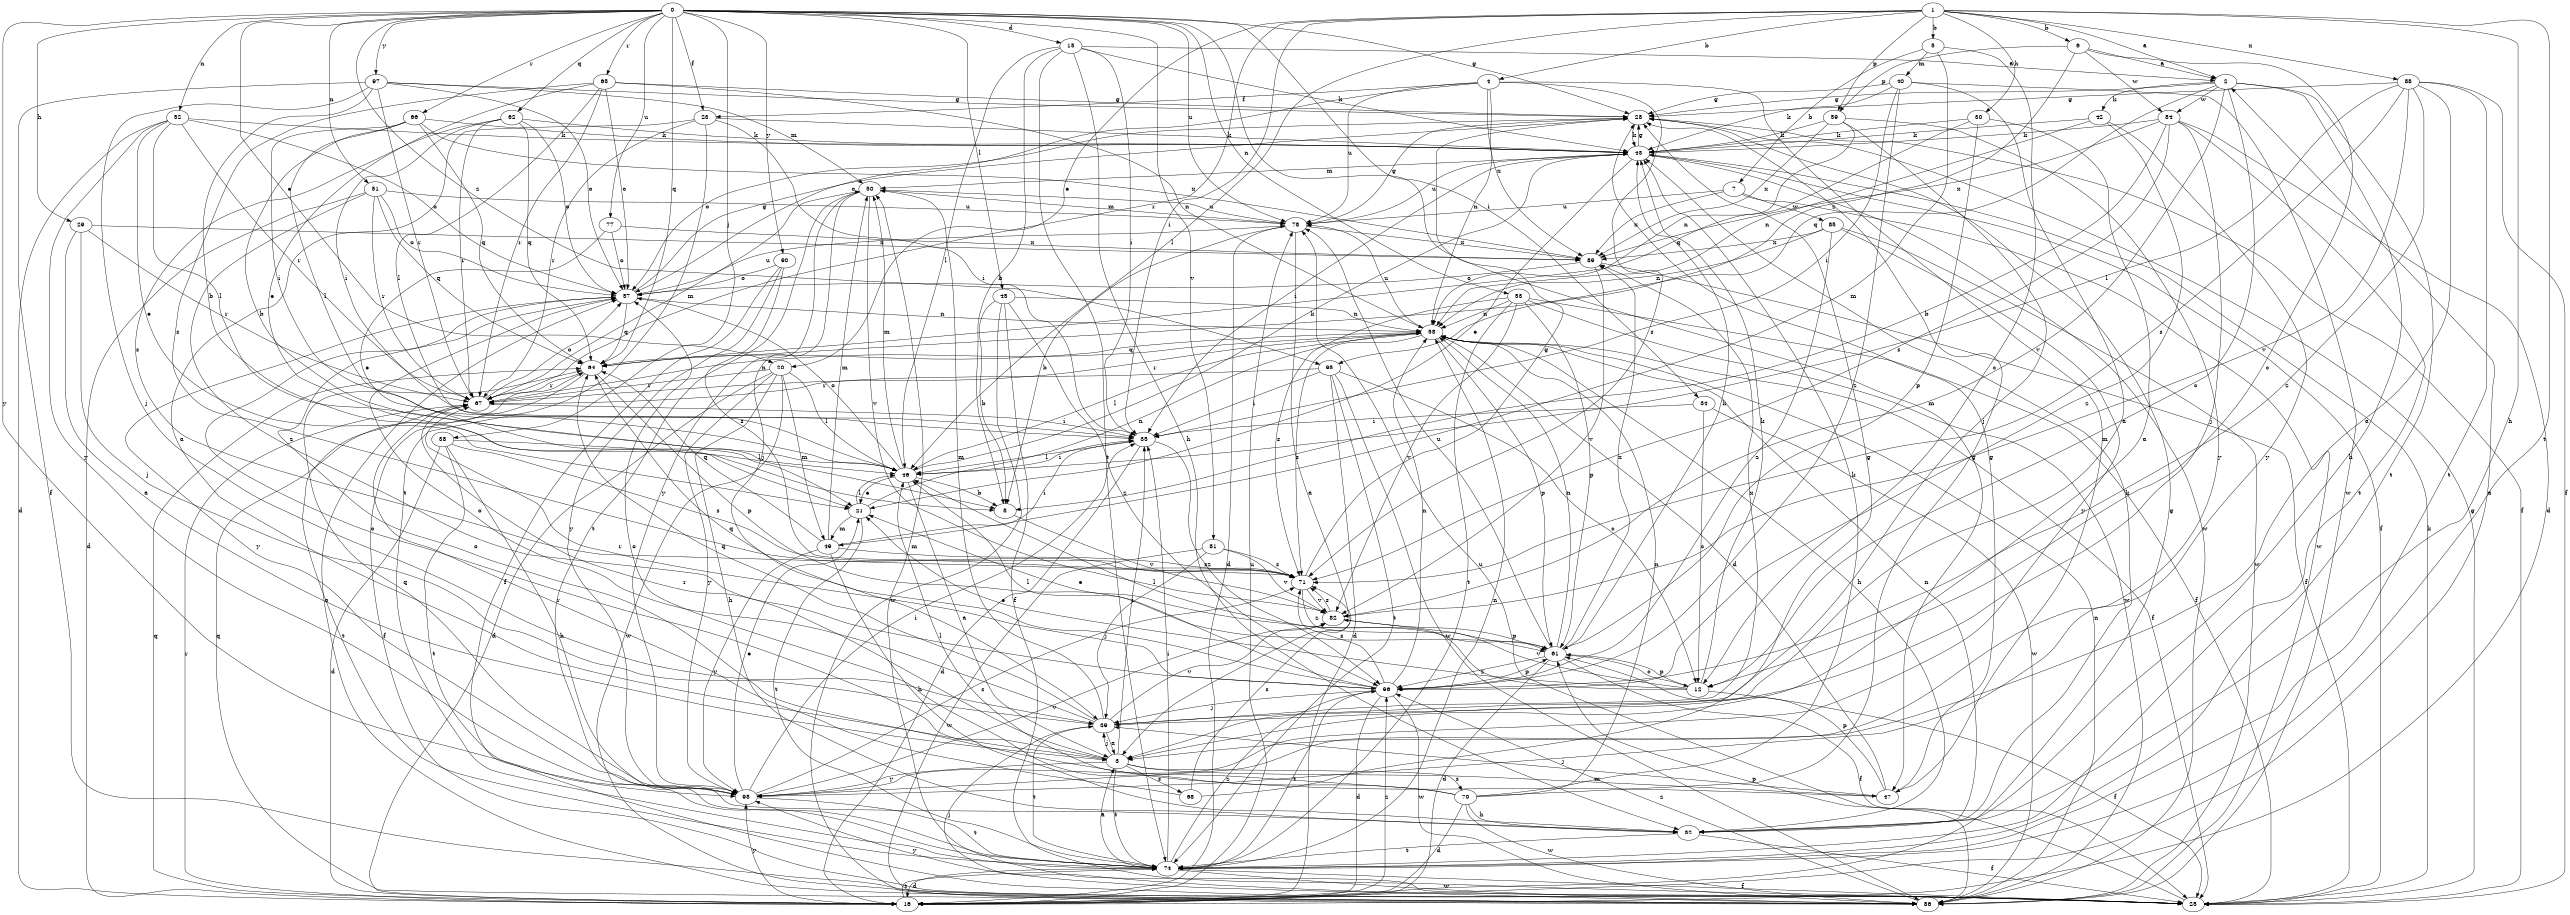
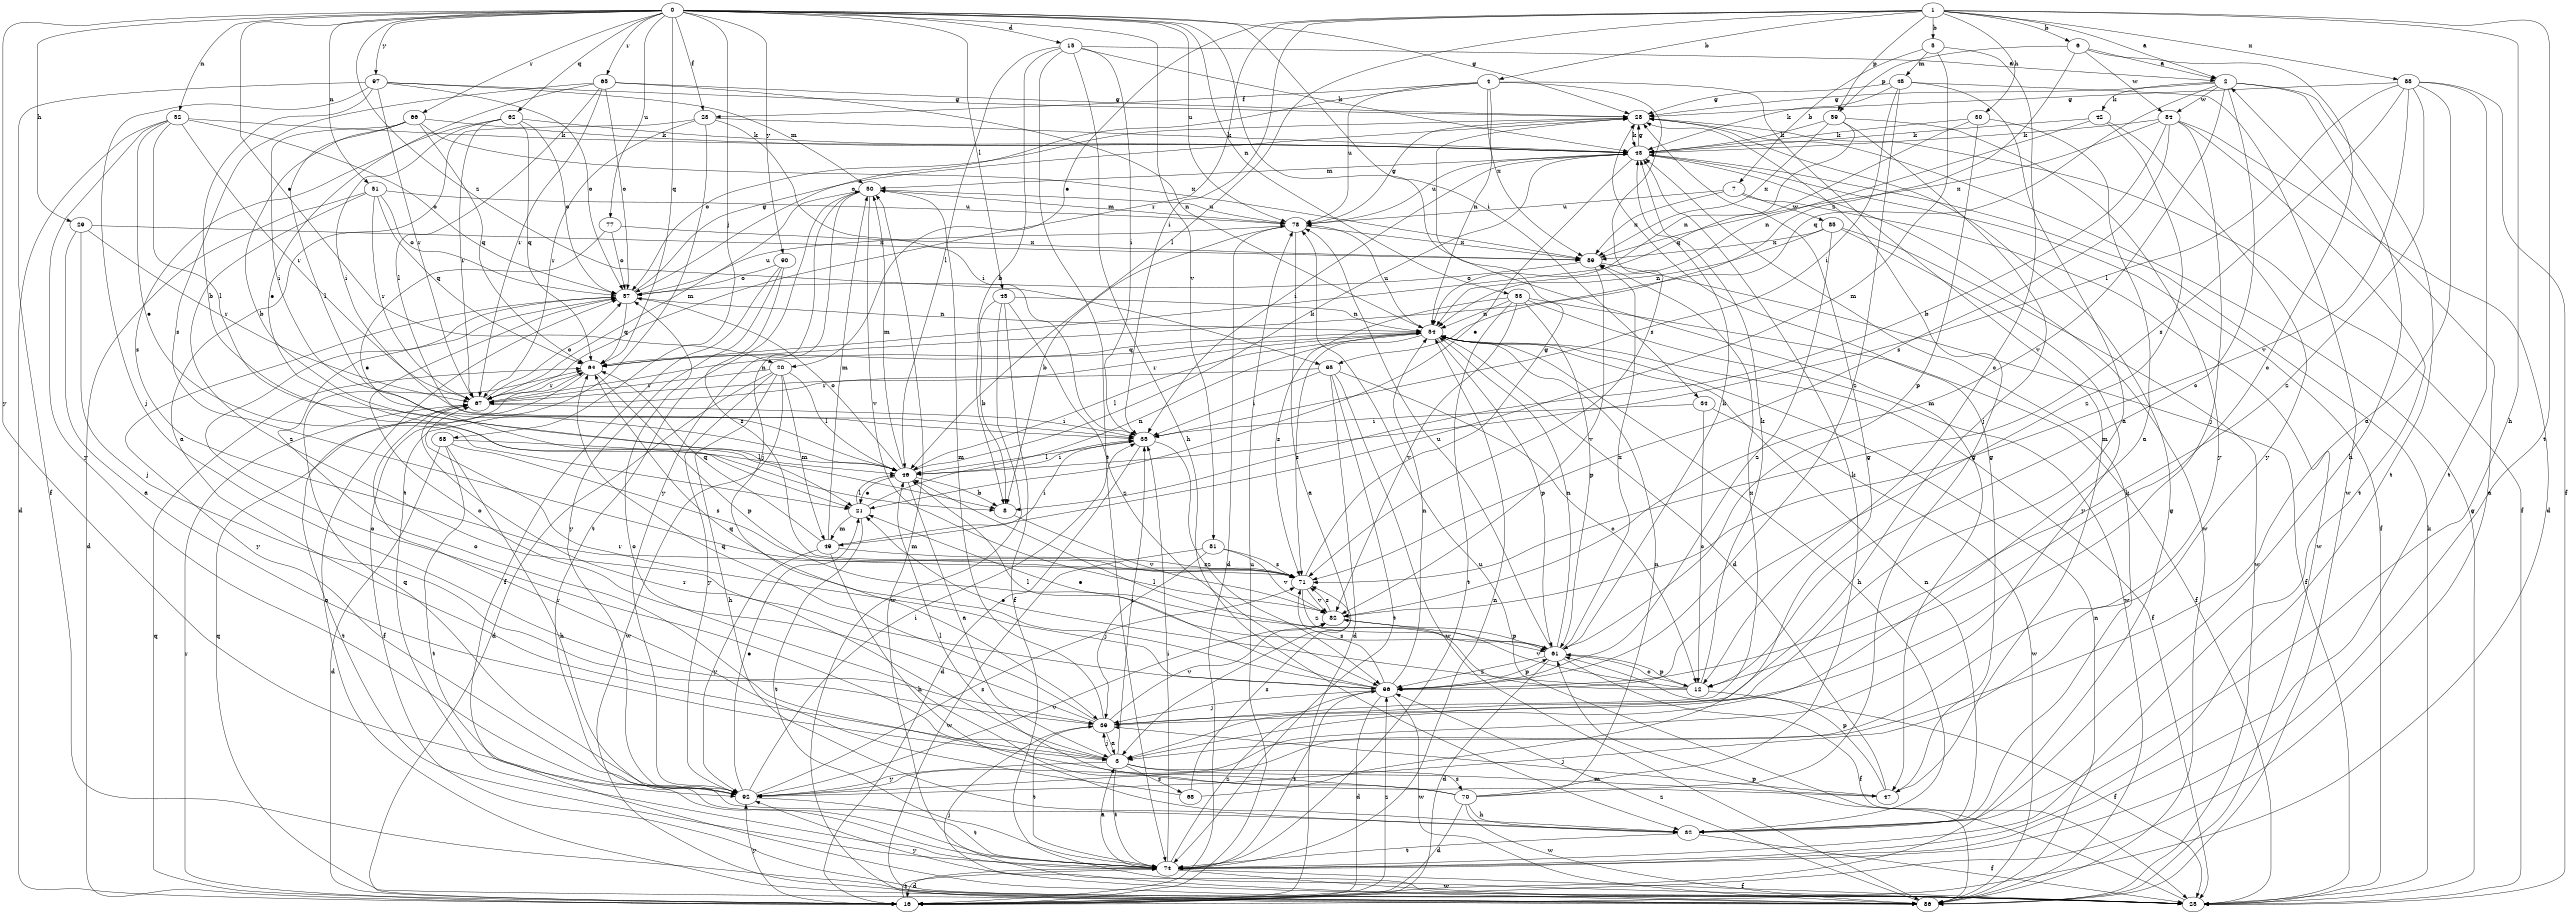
(1901, 82) -> (1901, 82)
(1432, 332) -> (1432, 332)
(746, 797) -> (746, 797)
